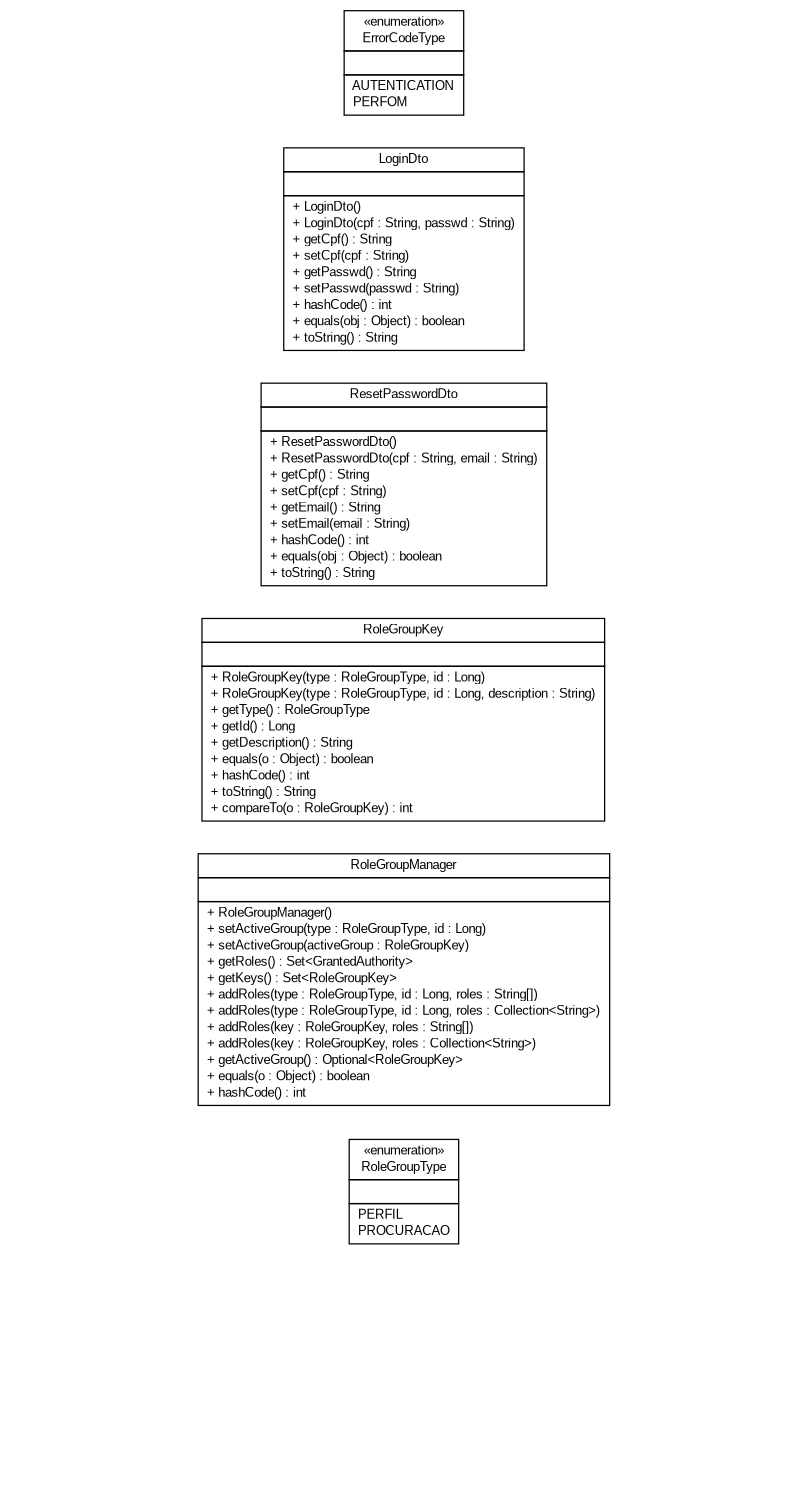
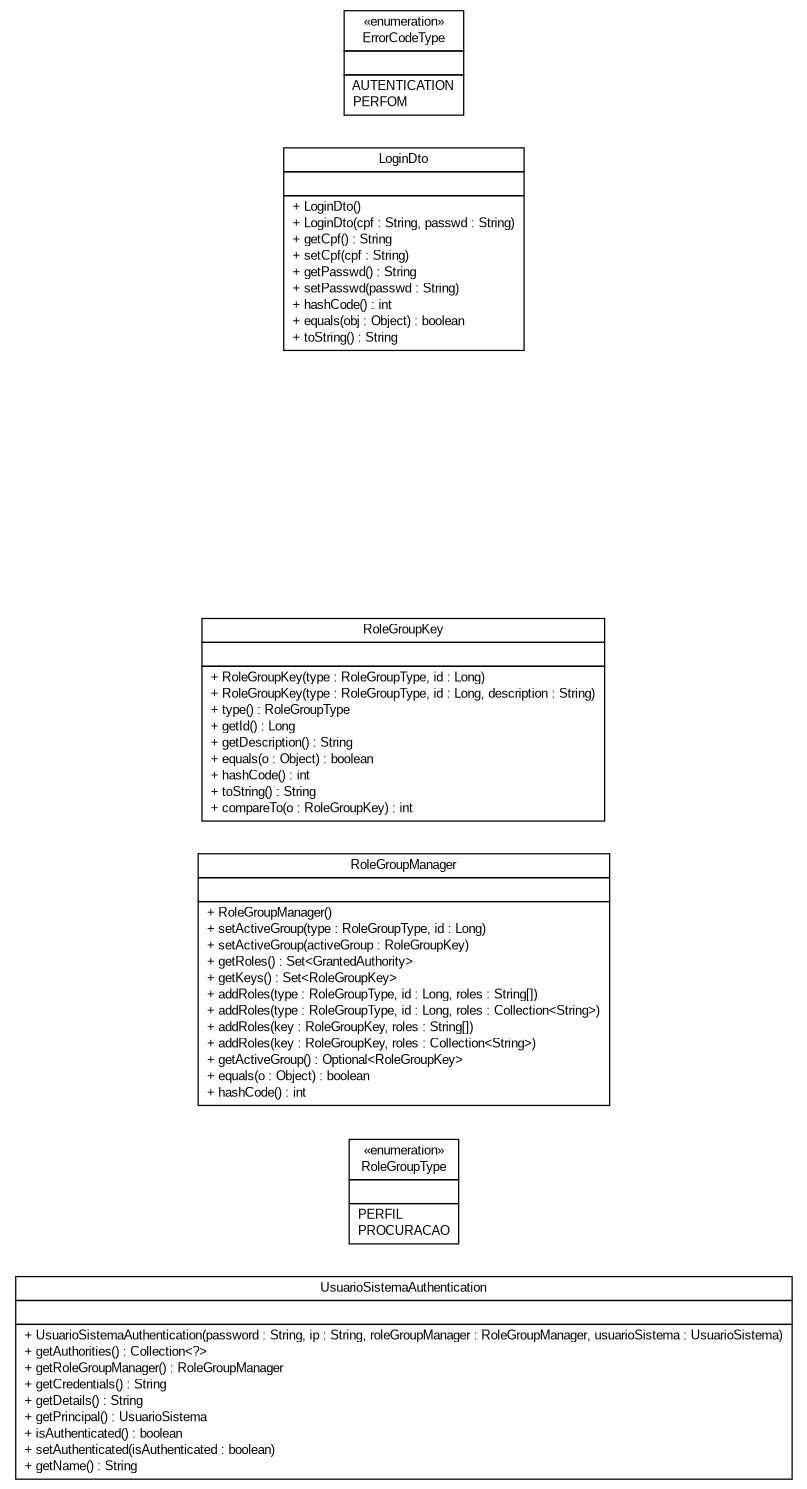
(403, 484) -> none
(291, 710) -> (281, 710)
none -> (403, 1377)
